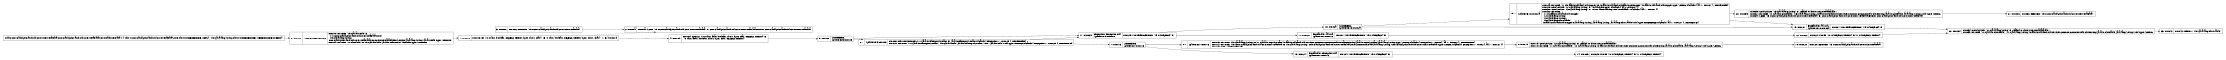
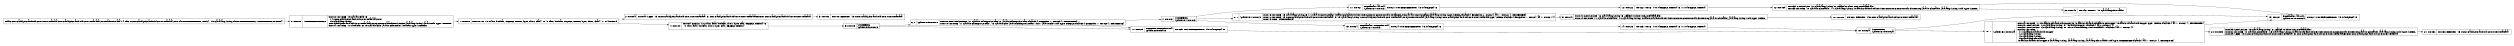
(602, 29) -> (814, 17)
none -> (1782, 29)
(1915, 29) -> (2124, 4)
(1236, 35) -> (1271, 9)
